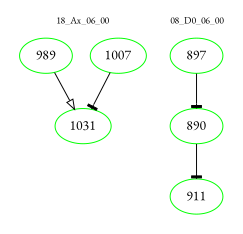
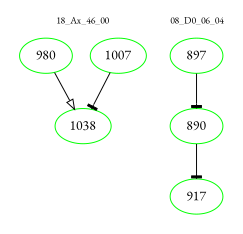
(83, 21) -> (83, 21)
(197, 21) -> (197, 21)
(46, 56) -> (46, 56)
(83, 126) -> (83, 126)
(197, 197) -> (197, 197)
